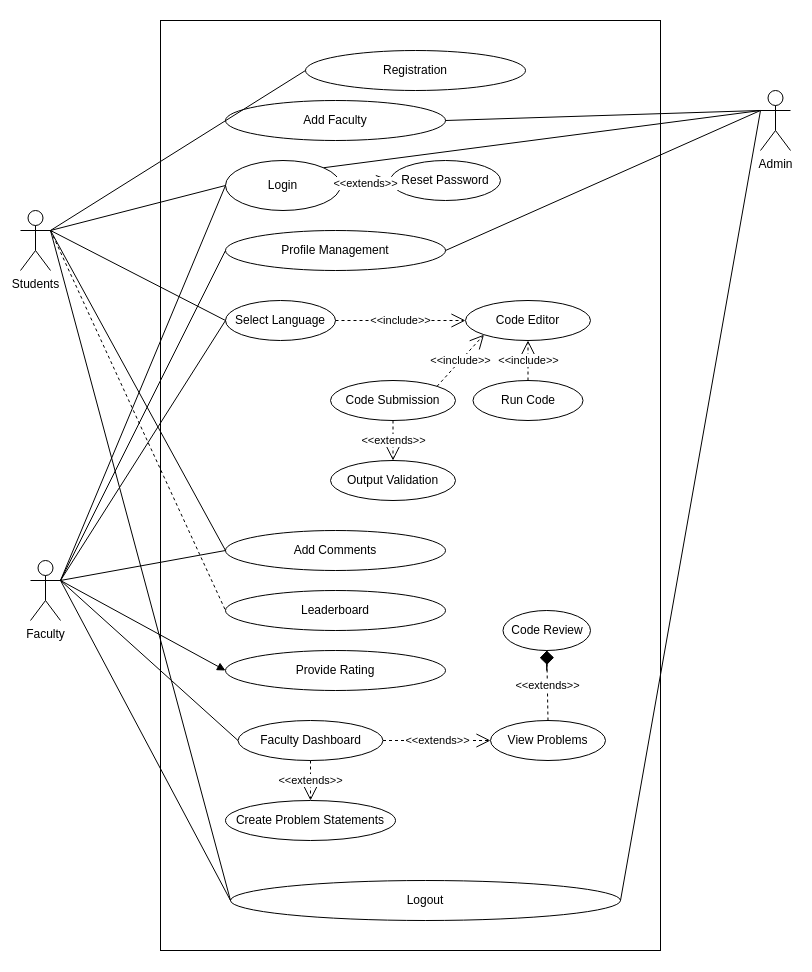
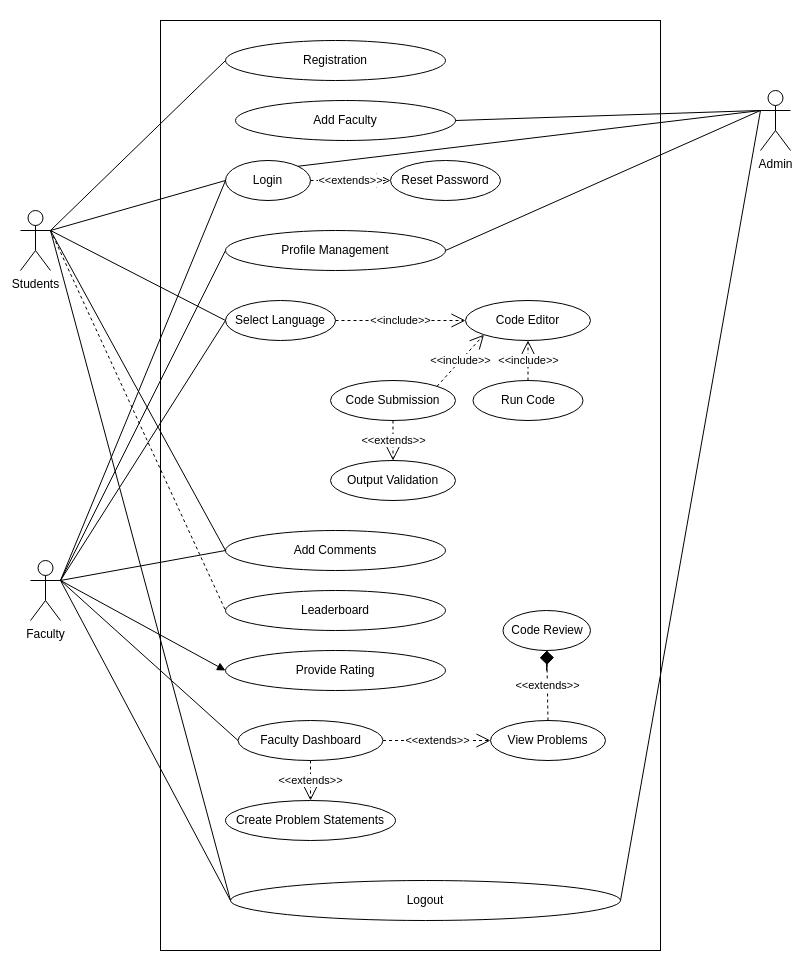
(416, 71) -> (336, 61)
(336, 121) -> (346, 121)
(283, 186) -> (268, 181)
